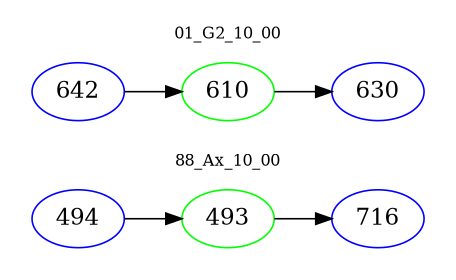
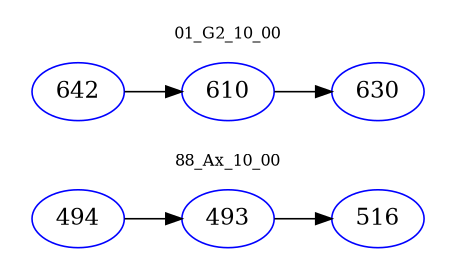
(228, 92) -> (228, 92)
(228, 219) -> (228, 219)
(378, 219) -> (378, 219)
